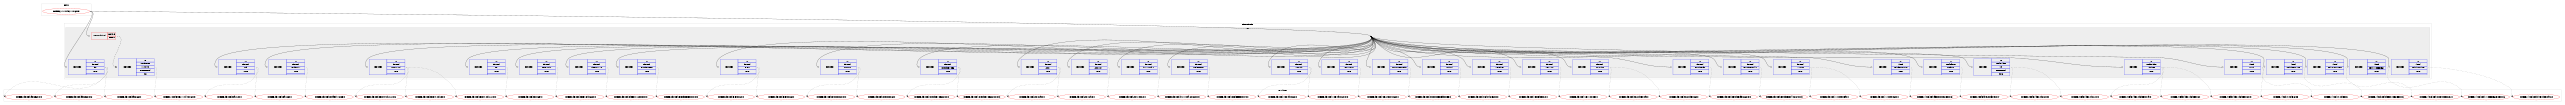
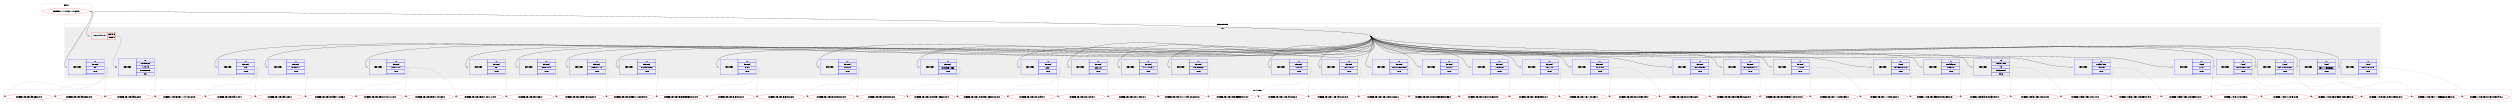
(2185, 97) -> none
